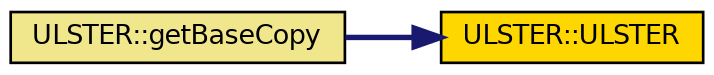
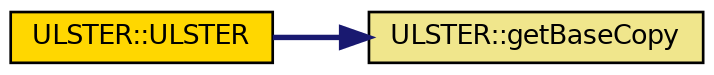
(380, 37) -> (307, 37)
